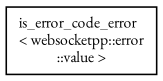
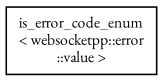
(81, 41) -> (81, 41)
